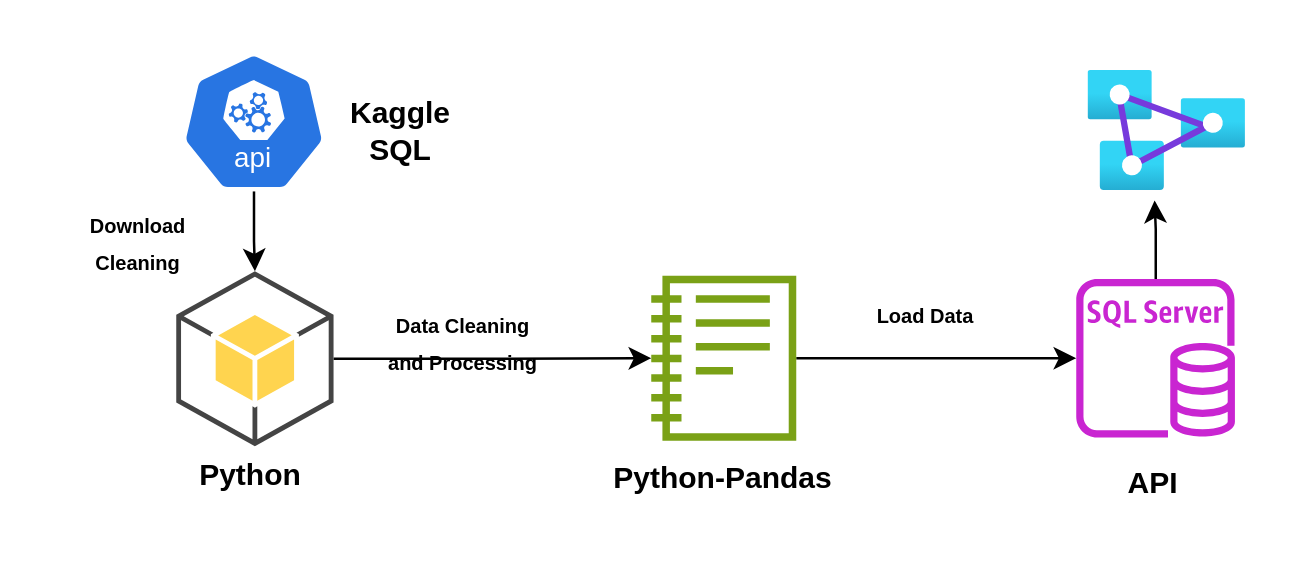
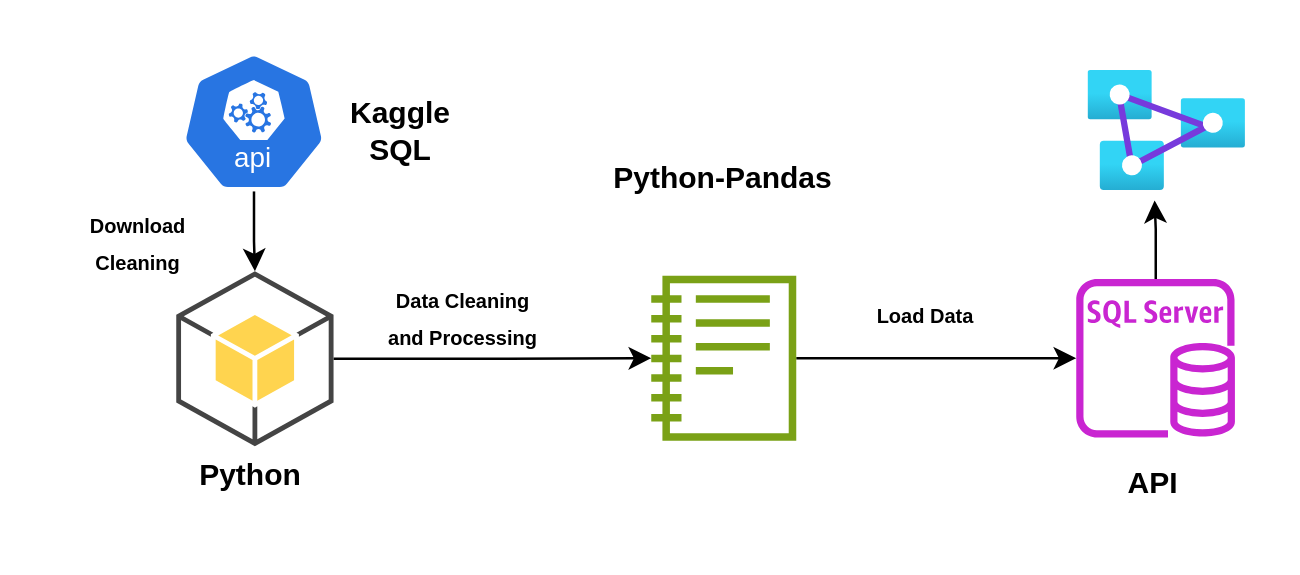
(464, 341) -> (464, 316)
(724, 479) -> (724, 179)
